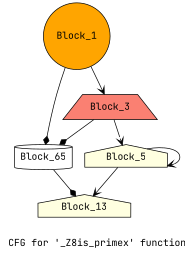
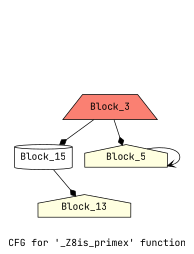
(77, 36) -> none
(117, 128) -> (117, 128)
(43, 157) -> (43, 157)
(108, 179) -> none
